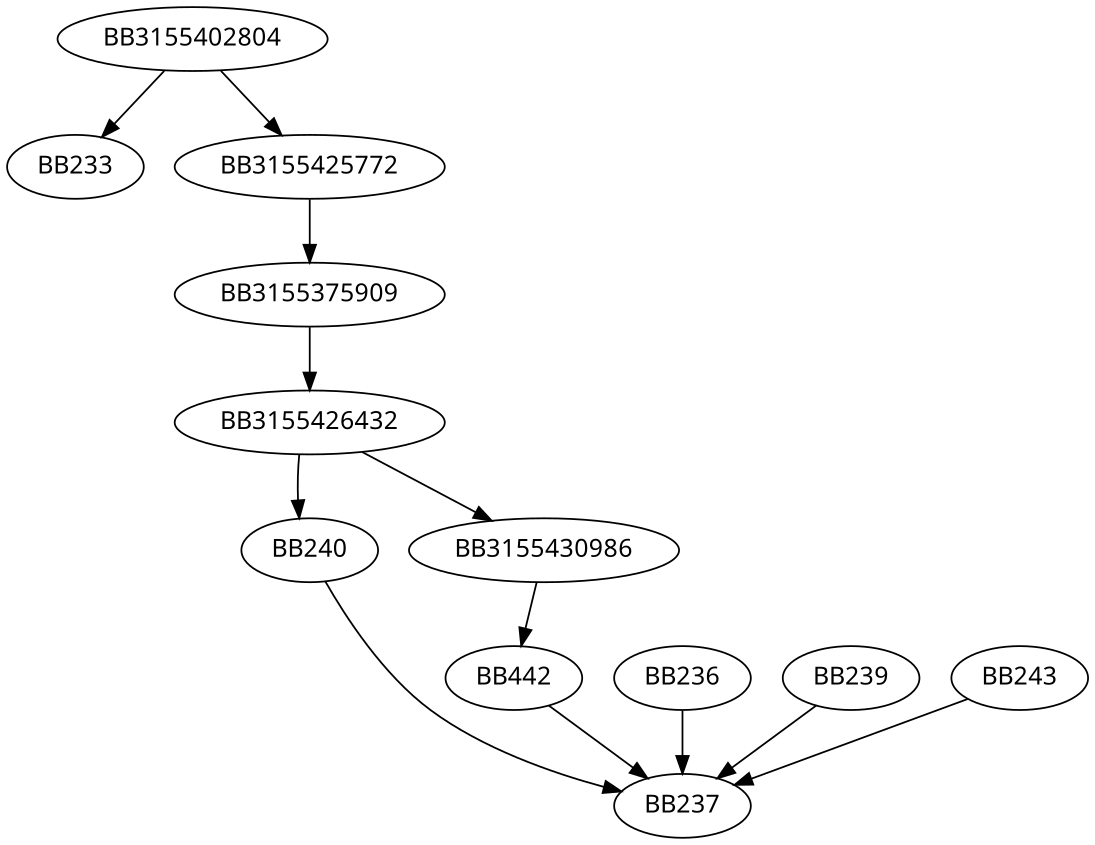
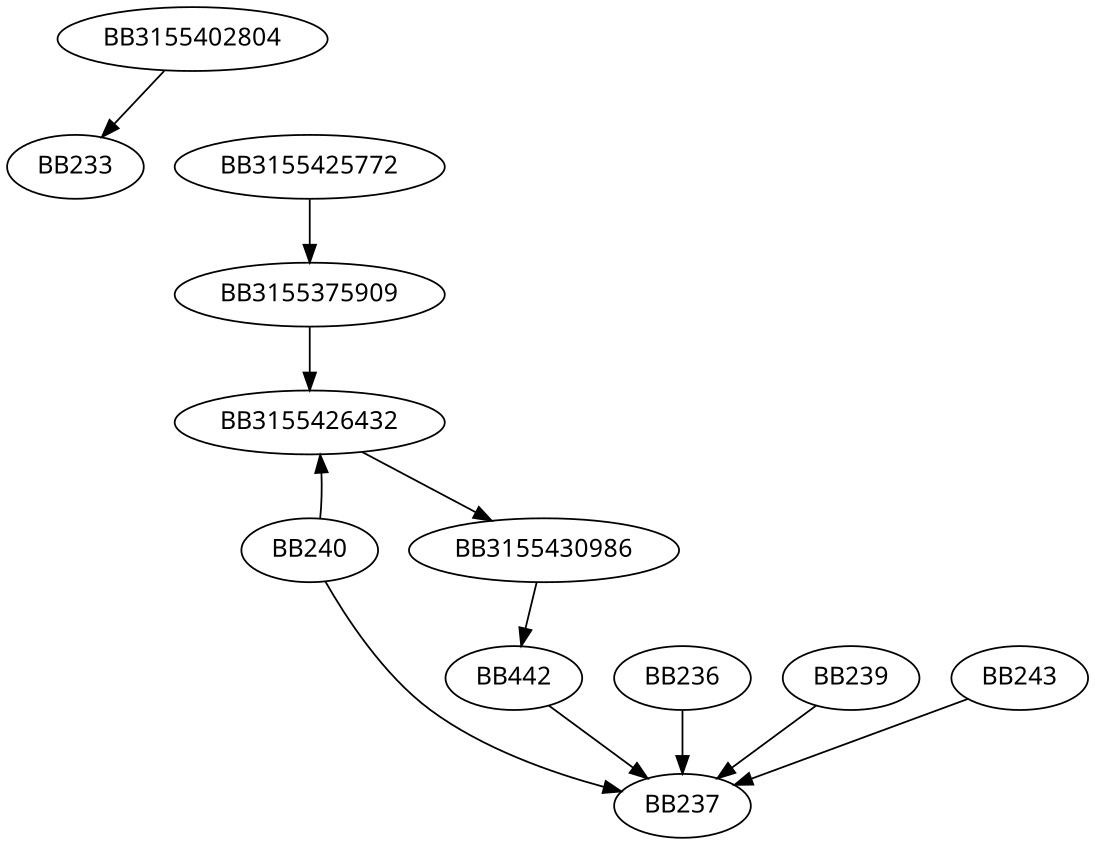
(245, 97) -> none
(298, 478) -> (322, 495)
